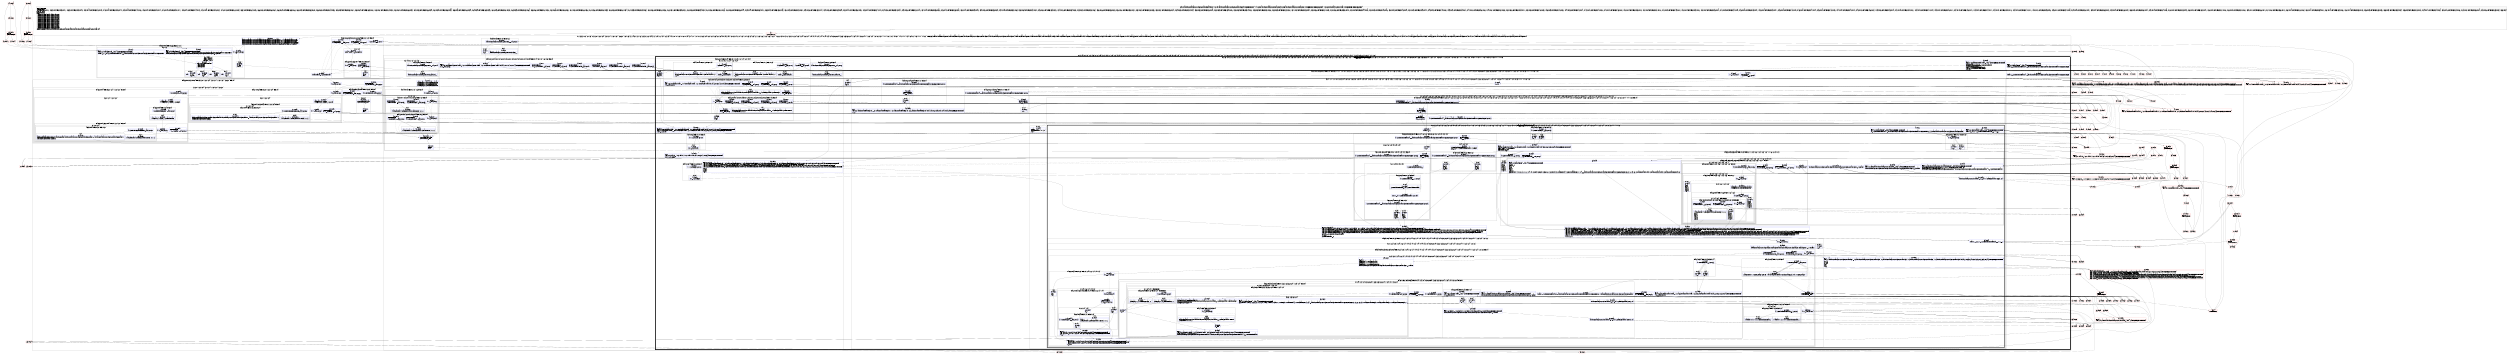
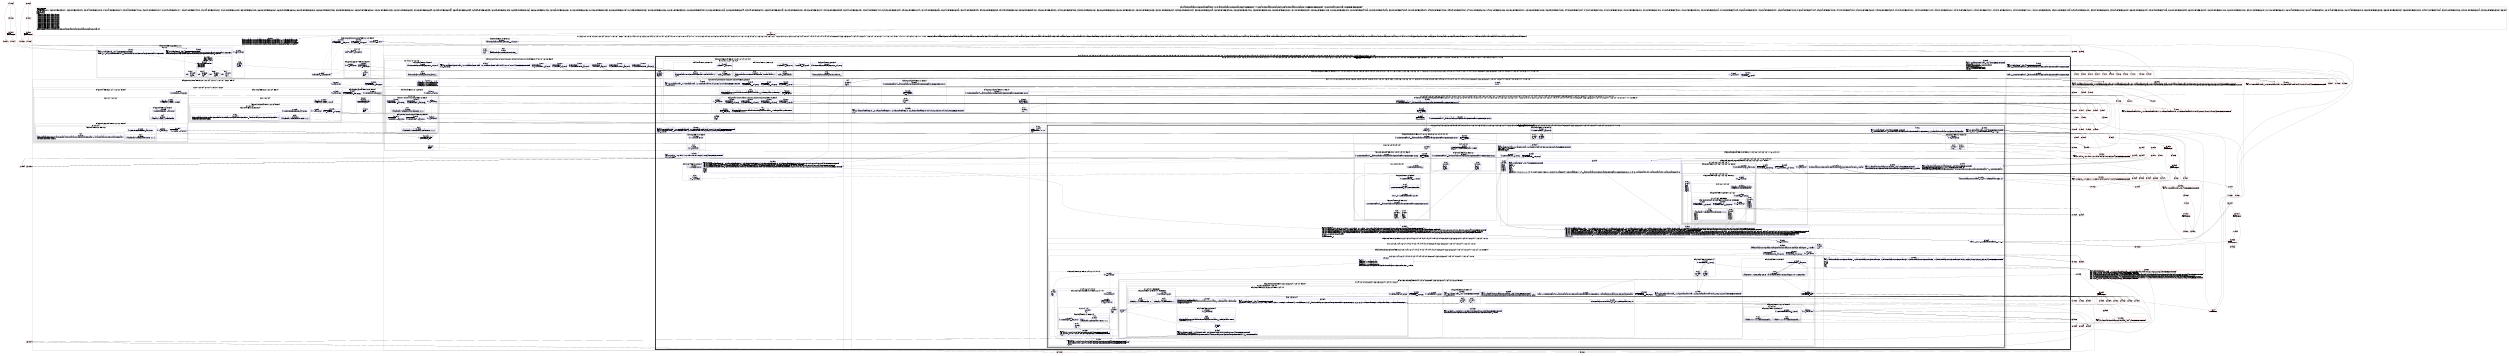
(2098, 311) -> none
(1612, 319) -> none
